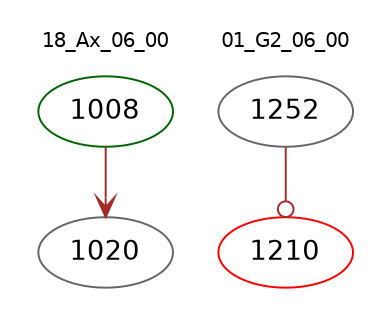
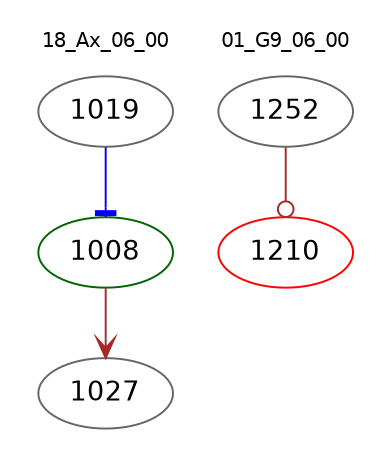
(286, 42) -> (286, 42)
none -> (106, 112)
(106, 252) -> (106, 393)
